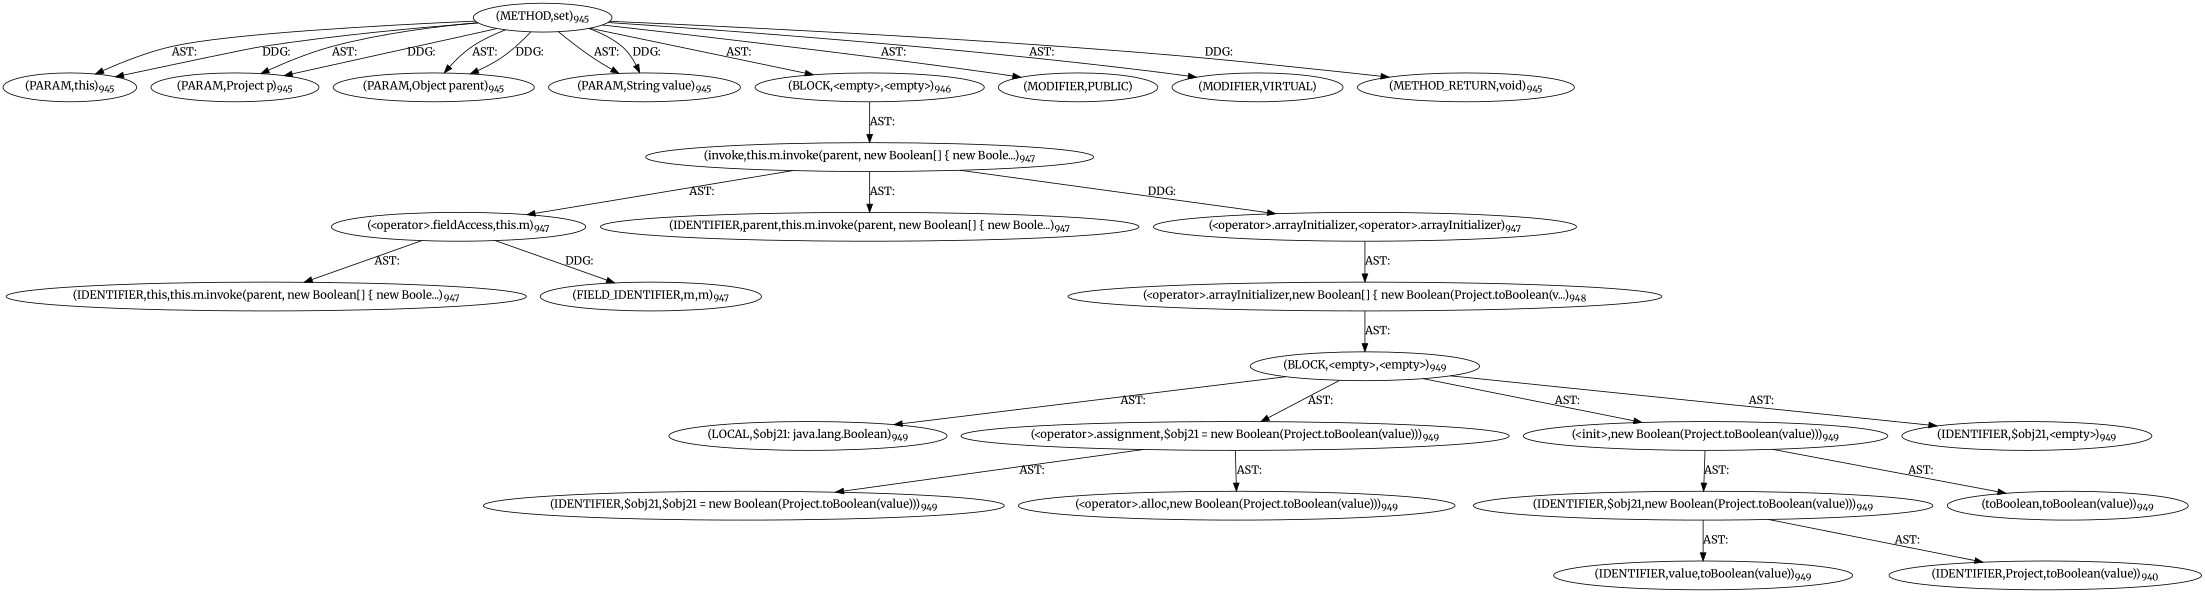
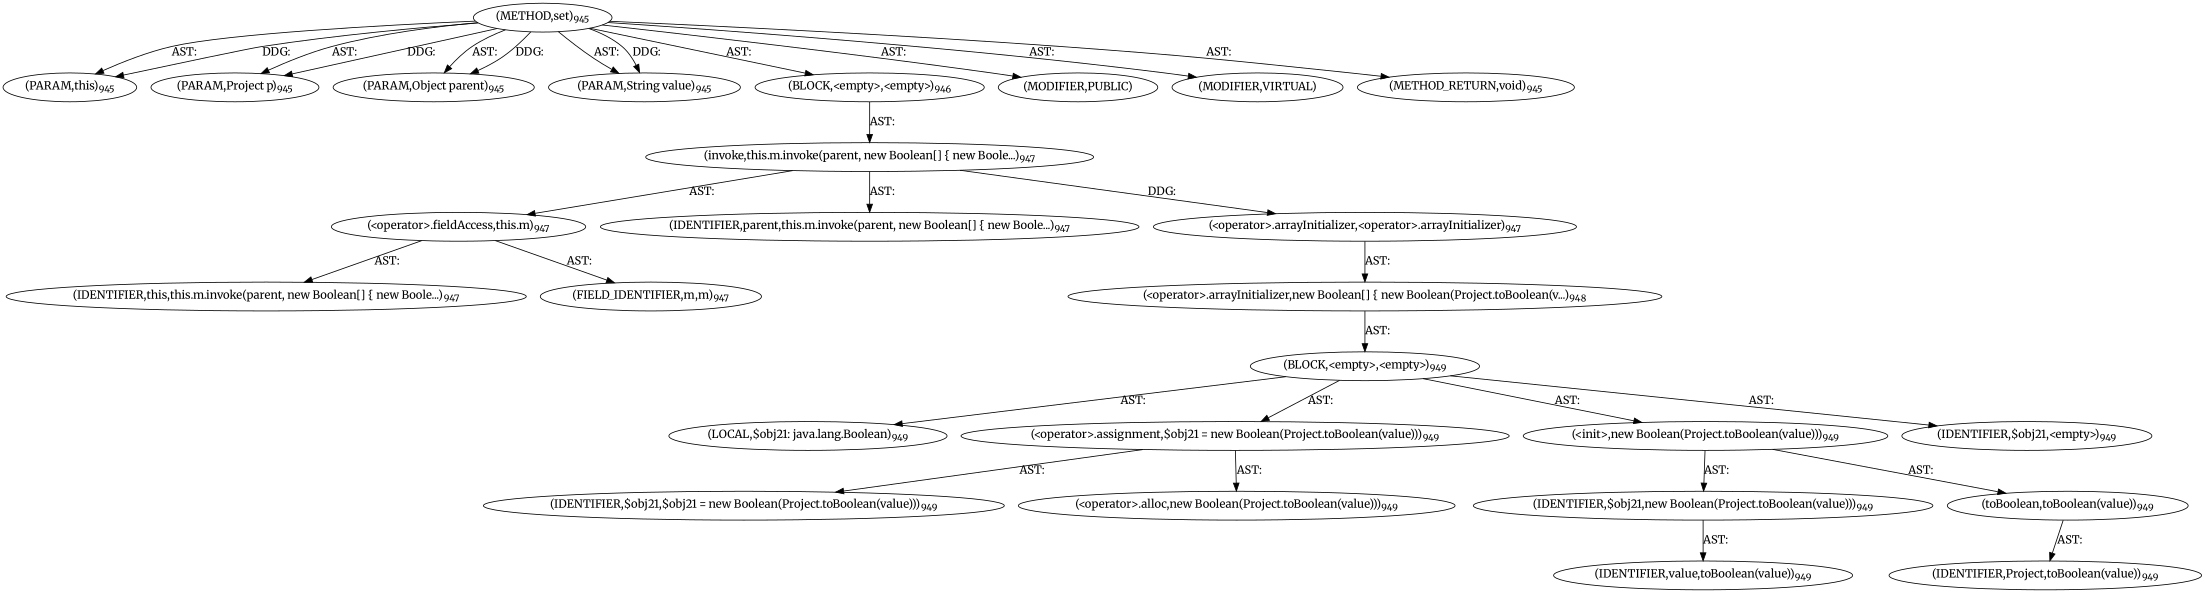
(1220, 52) -> (1220, 52)
(581, 262) -> (581, 262)
(1872, 540) -> (2058, 537)
(2150, 574) -> (2150, 574)
